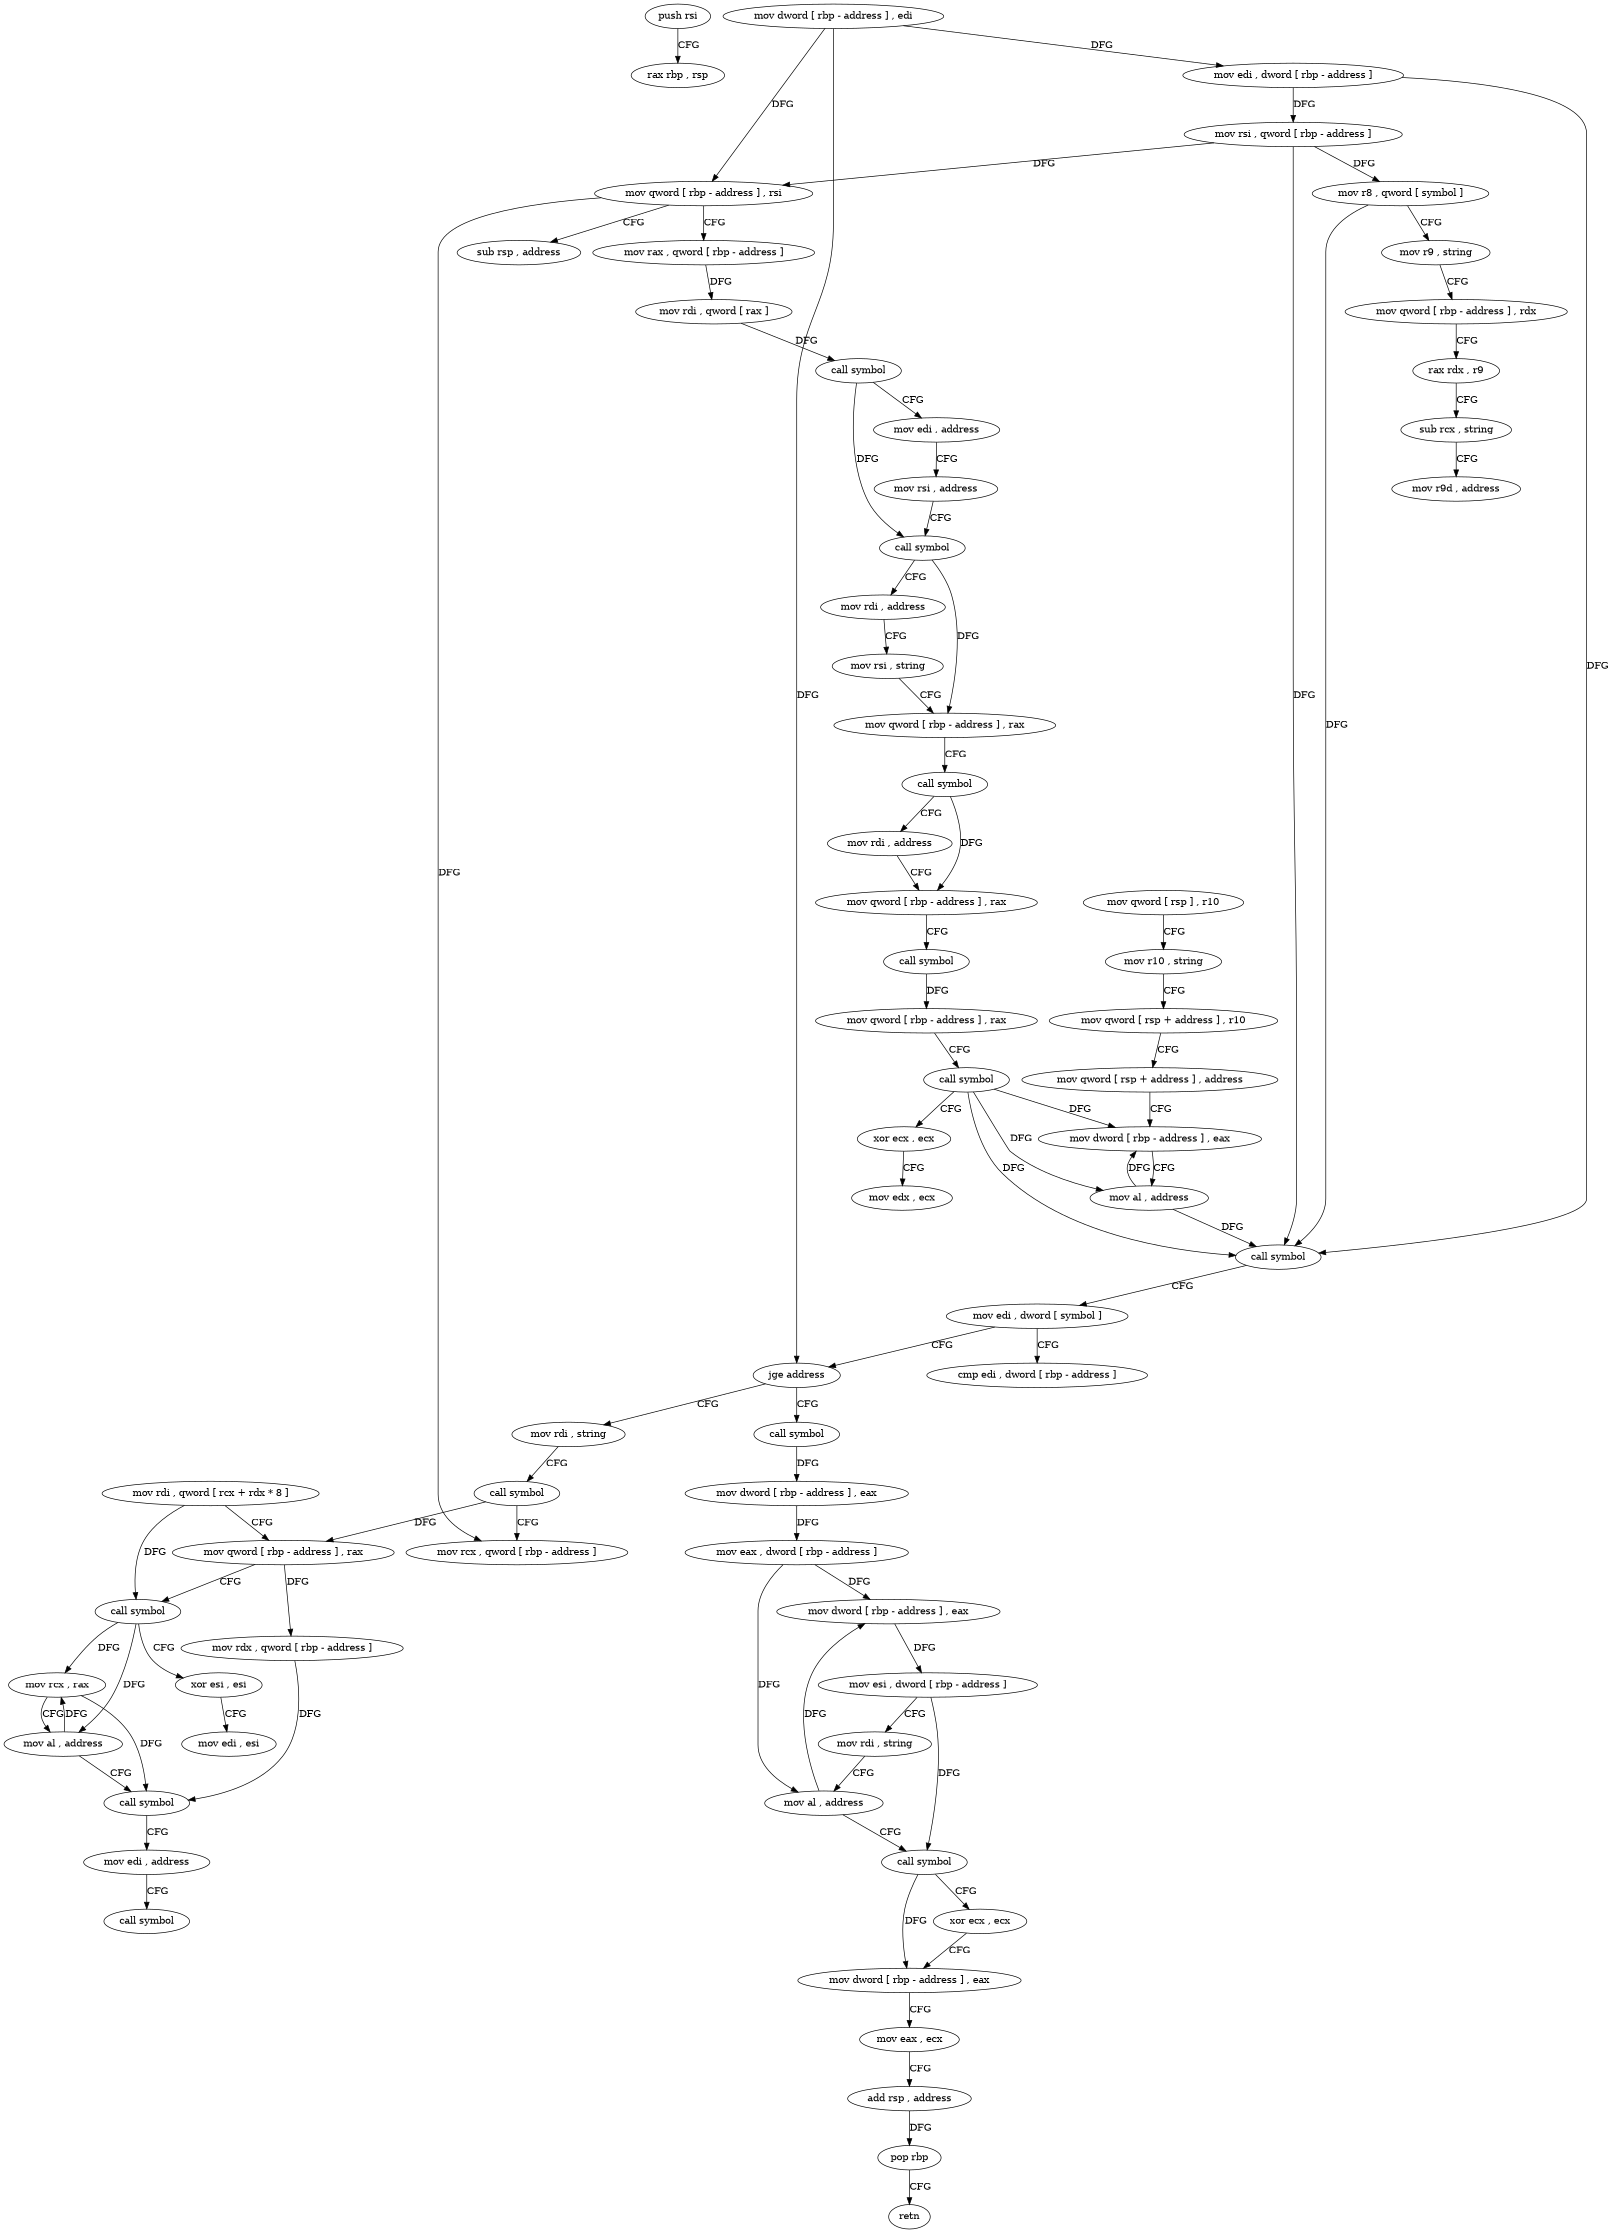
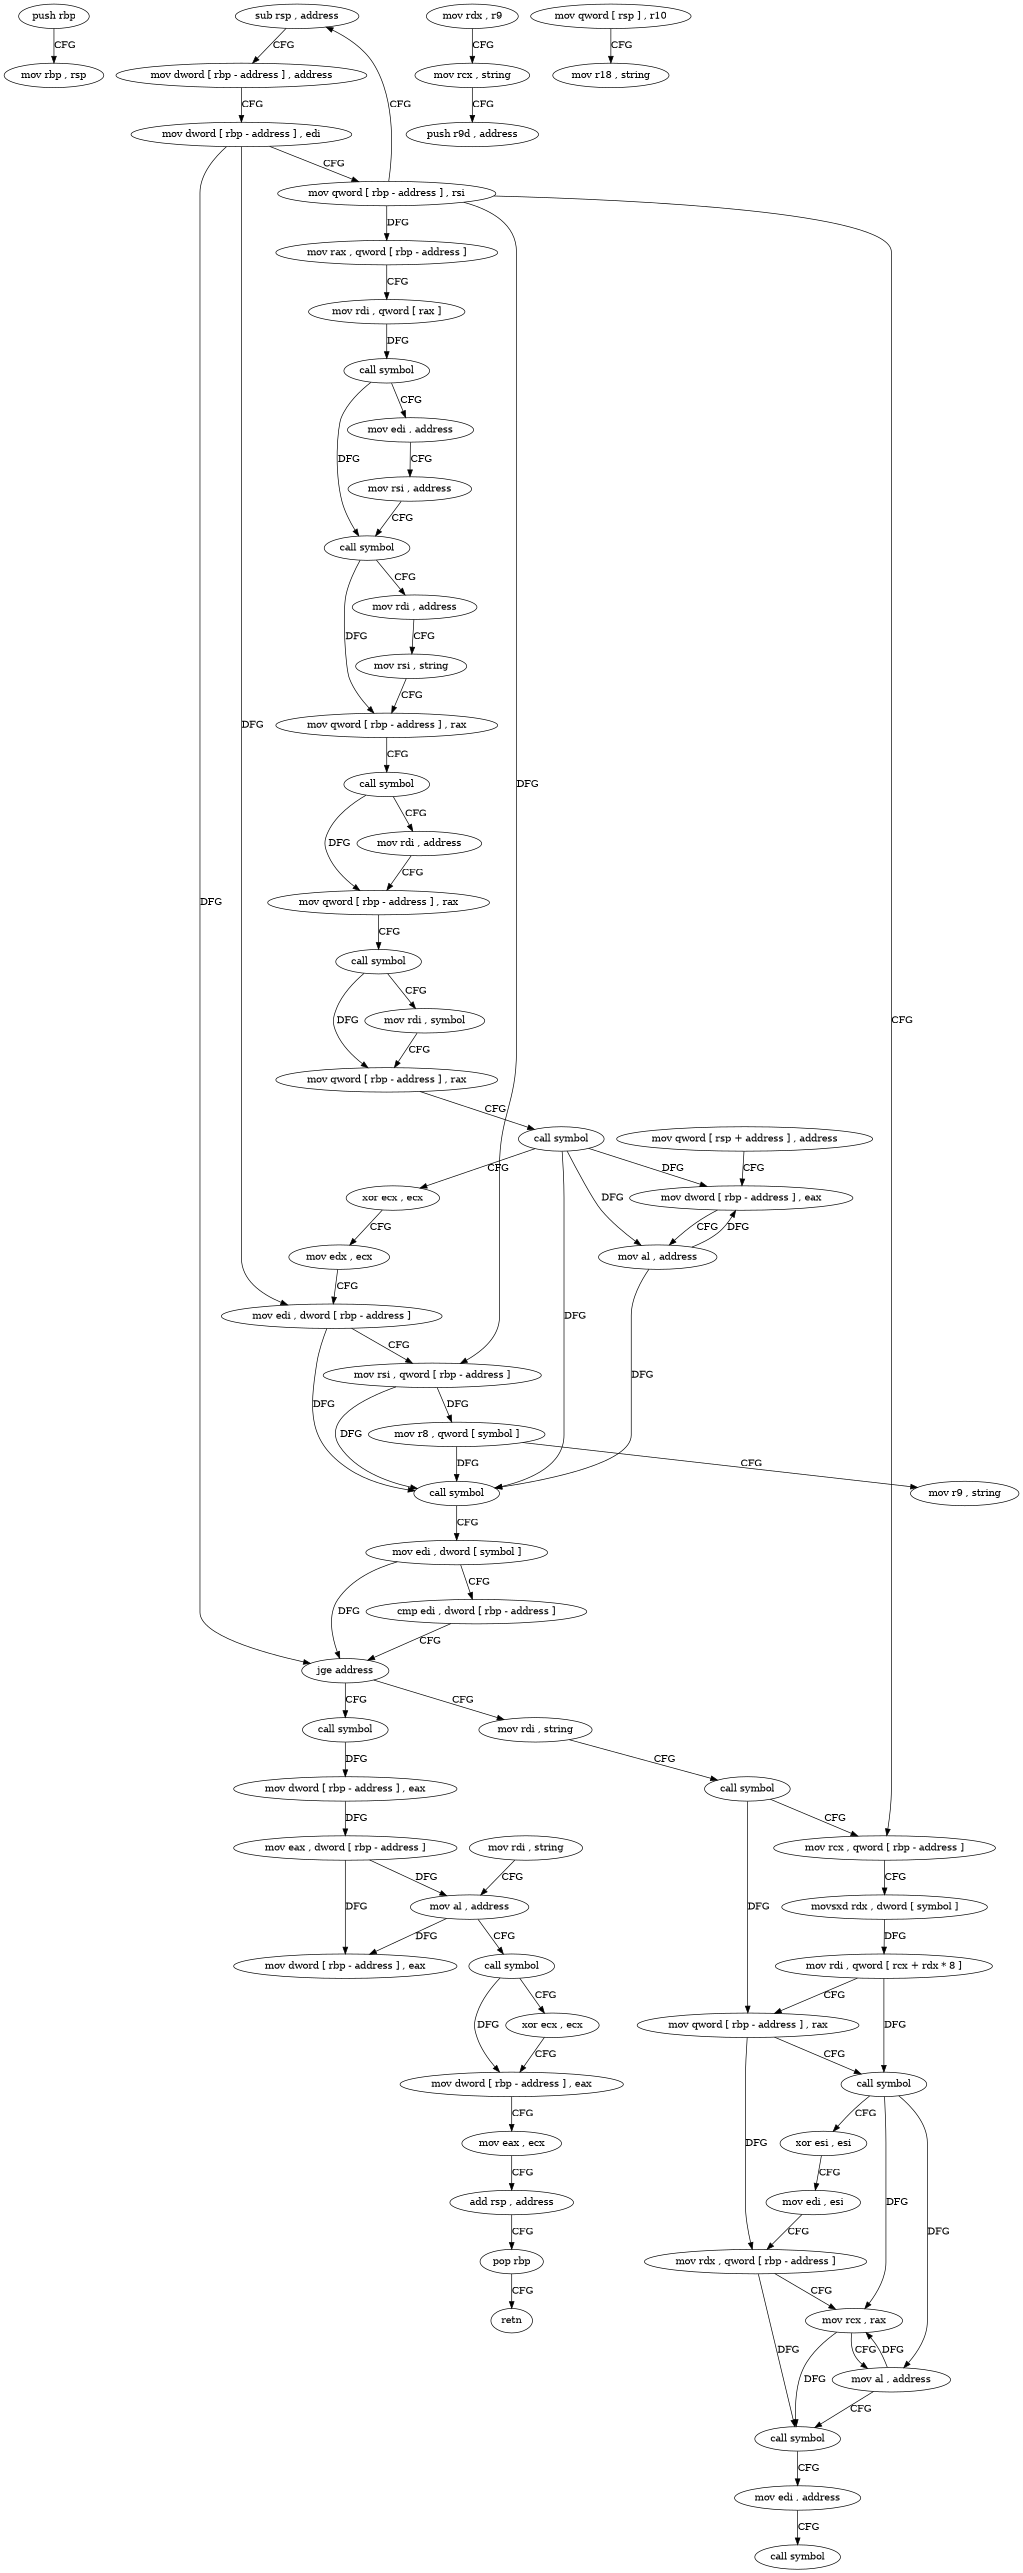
(678, 16) -> (54, 16)
none -> (241, 75)
(678, 75) -> (54, 75)
(783, 105) -> (334, 164)
(1304, 105) -> (399, 1346)
(1002, 164) -> (516, 775)
(715, 223) -> (398, 223)
(721, 282) -> (398, 282)
(1456, 312) -> none
(1456, 371) -> (472, 16)
(1456, 430) -> (472, 75)
(1456, 489) -> (472, 134)
(449, 873) -> (902, 1021)
(1163, 962) -> (611, 75)
none -> (425, 1021)
(1163, 1021) -> none
none -> (336, 1283)
(942, 1346) -> (349, 1612)
none -> (413, 1640)
(928, 1685) -> none
none -> (885, 1907)
(921, 2128) -> (523, 2232)
none -> (787, 2229)
none -> (802, 2290)
